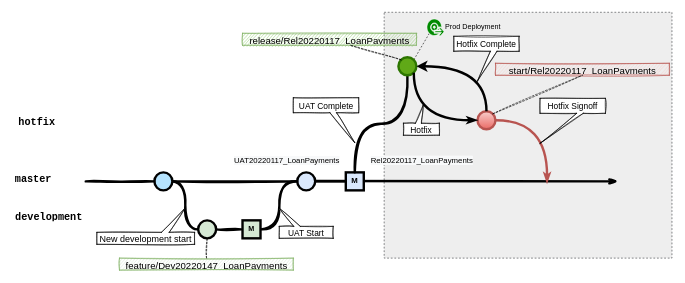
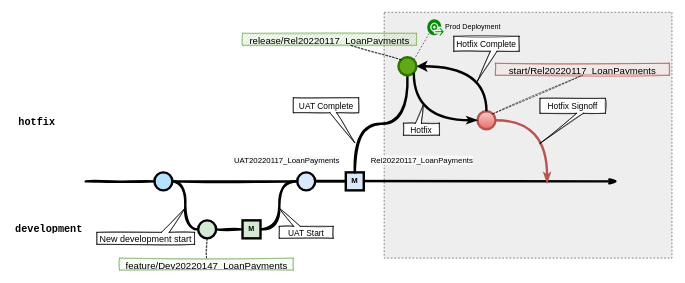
(33, 179) -> none
(49, 216) -> (49, 228)
